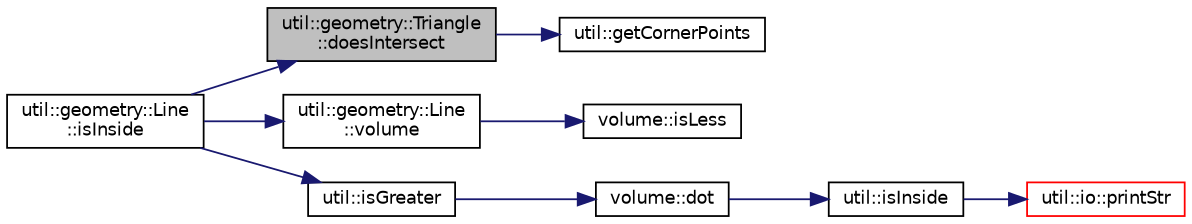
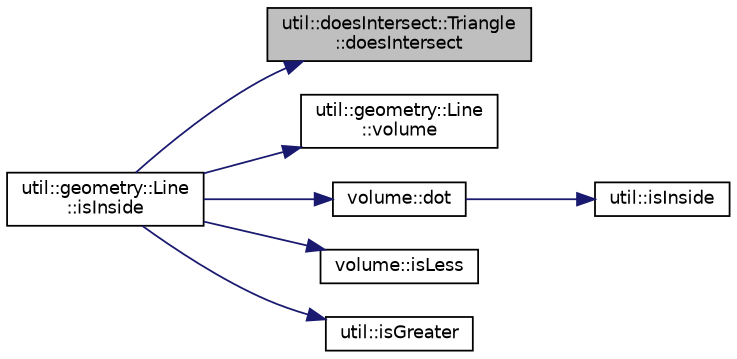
(382, 35) -> (399, 35)
(662, 35) -> none
(523, 121) -> (255, 234)
(517, 199) -> (259, 199)
(1106, 199) -> none
